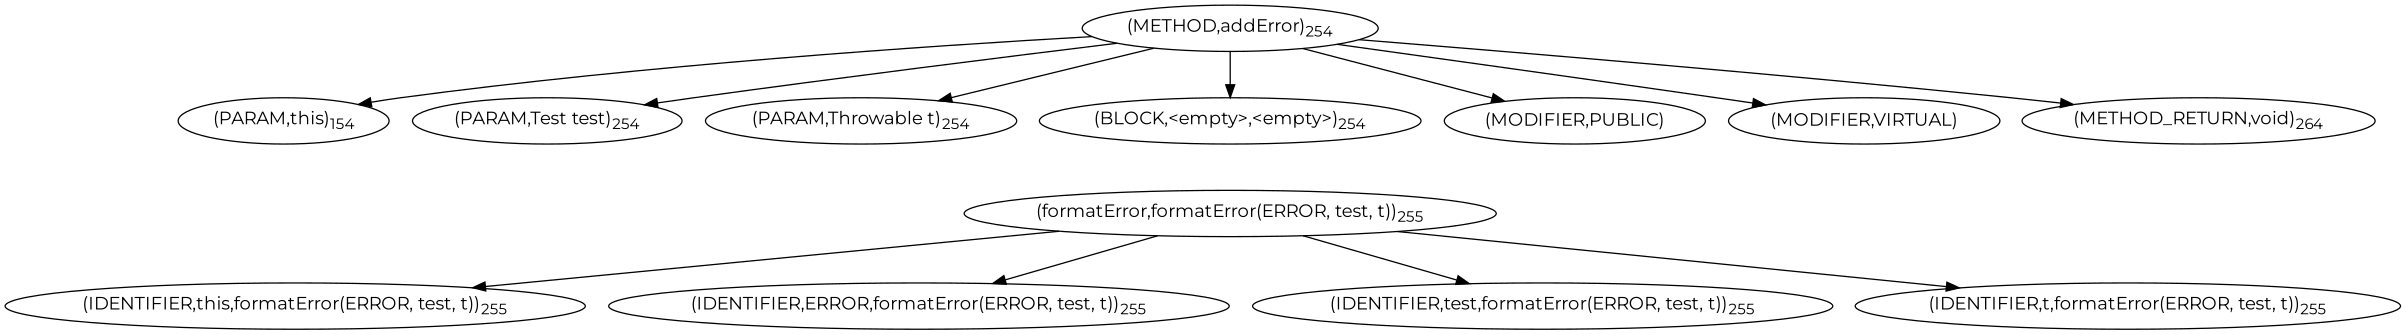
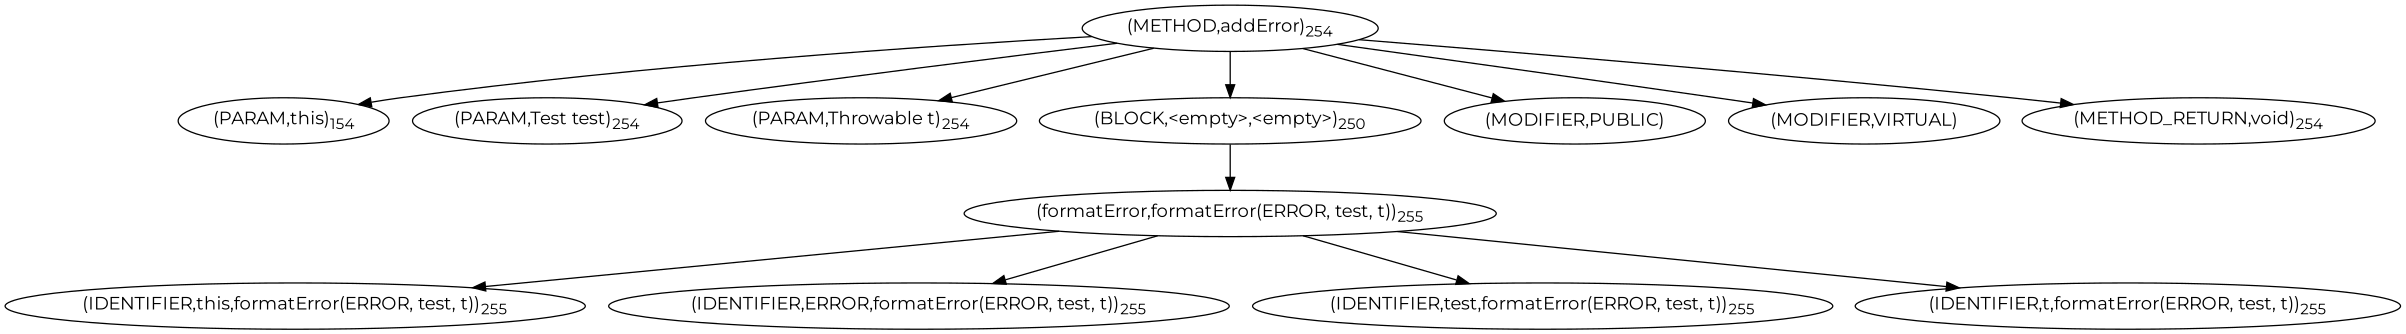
(1352, 119) -> (1352, 119)
(2310, 119) -> (2310, 119)
none -> (1230, 161)
